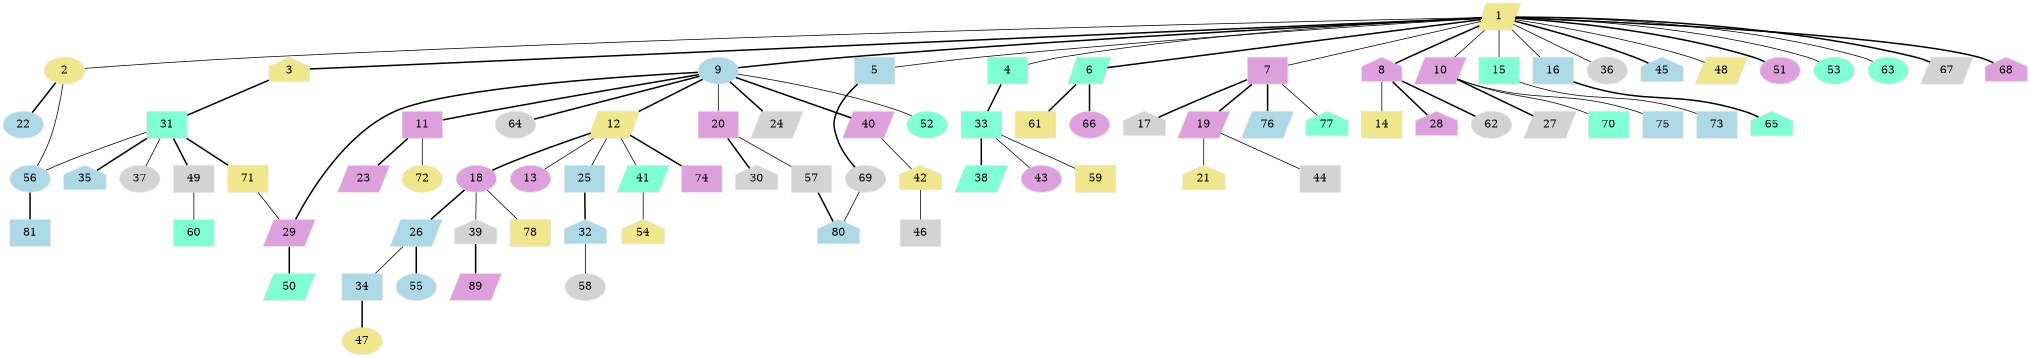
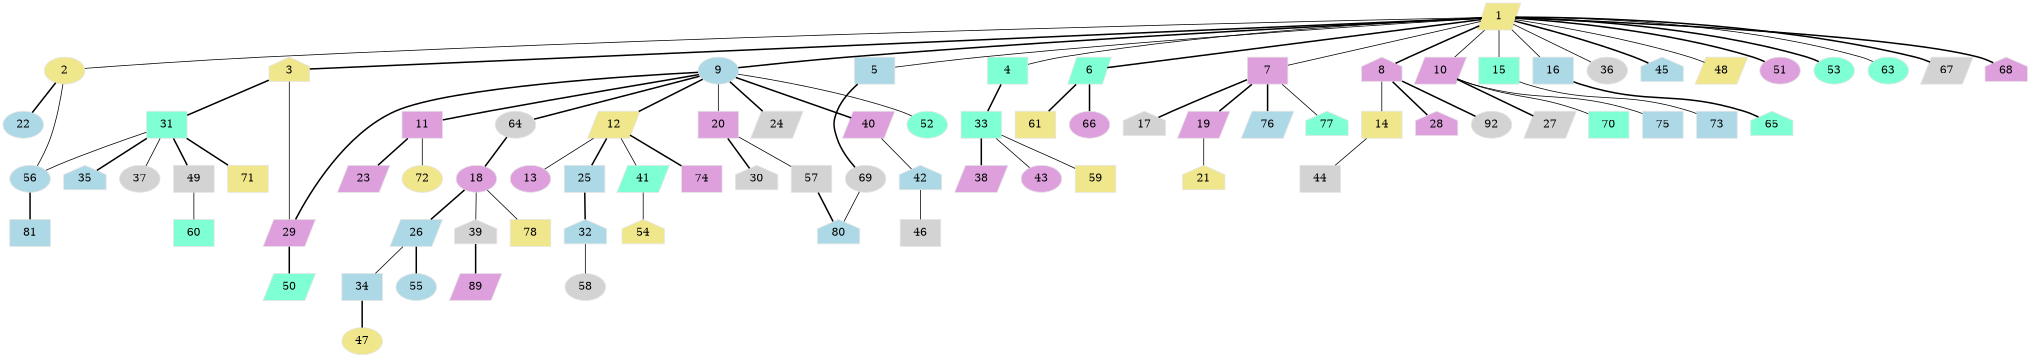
(1669, 30) -> (1669, 30)
(1492, 125) -> (1492, 125)
(541, 151) -> (496, 152)
(1260, 151) -> (1351, 152)
(599, 152) -> (599, 152)
(920, 179) -> (920, 179)
(981, 179) -> (981, 179)
(269, 206) -> (289, 151)
